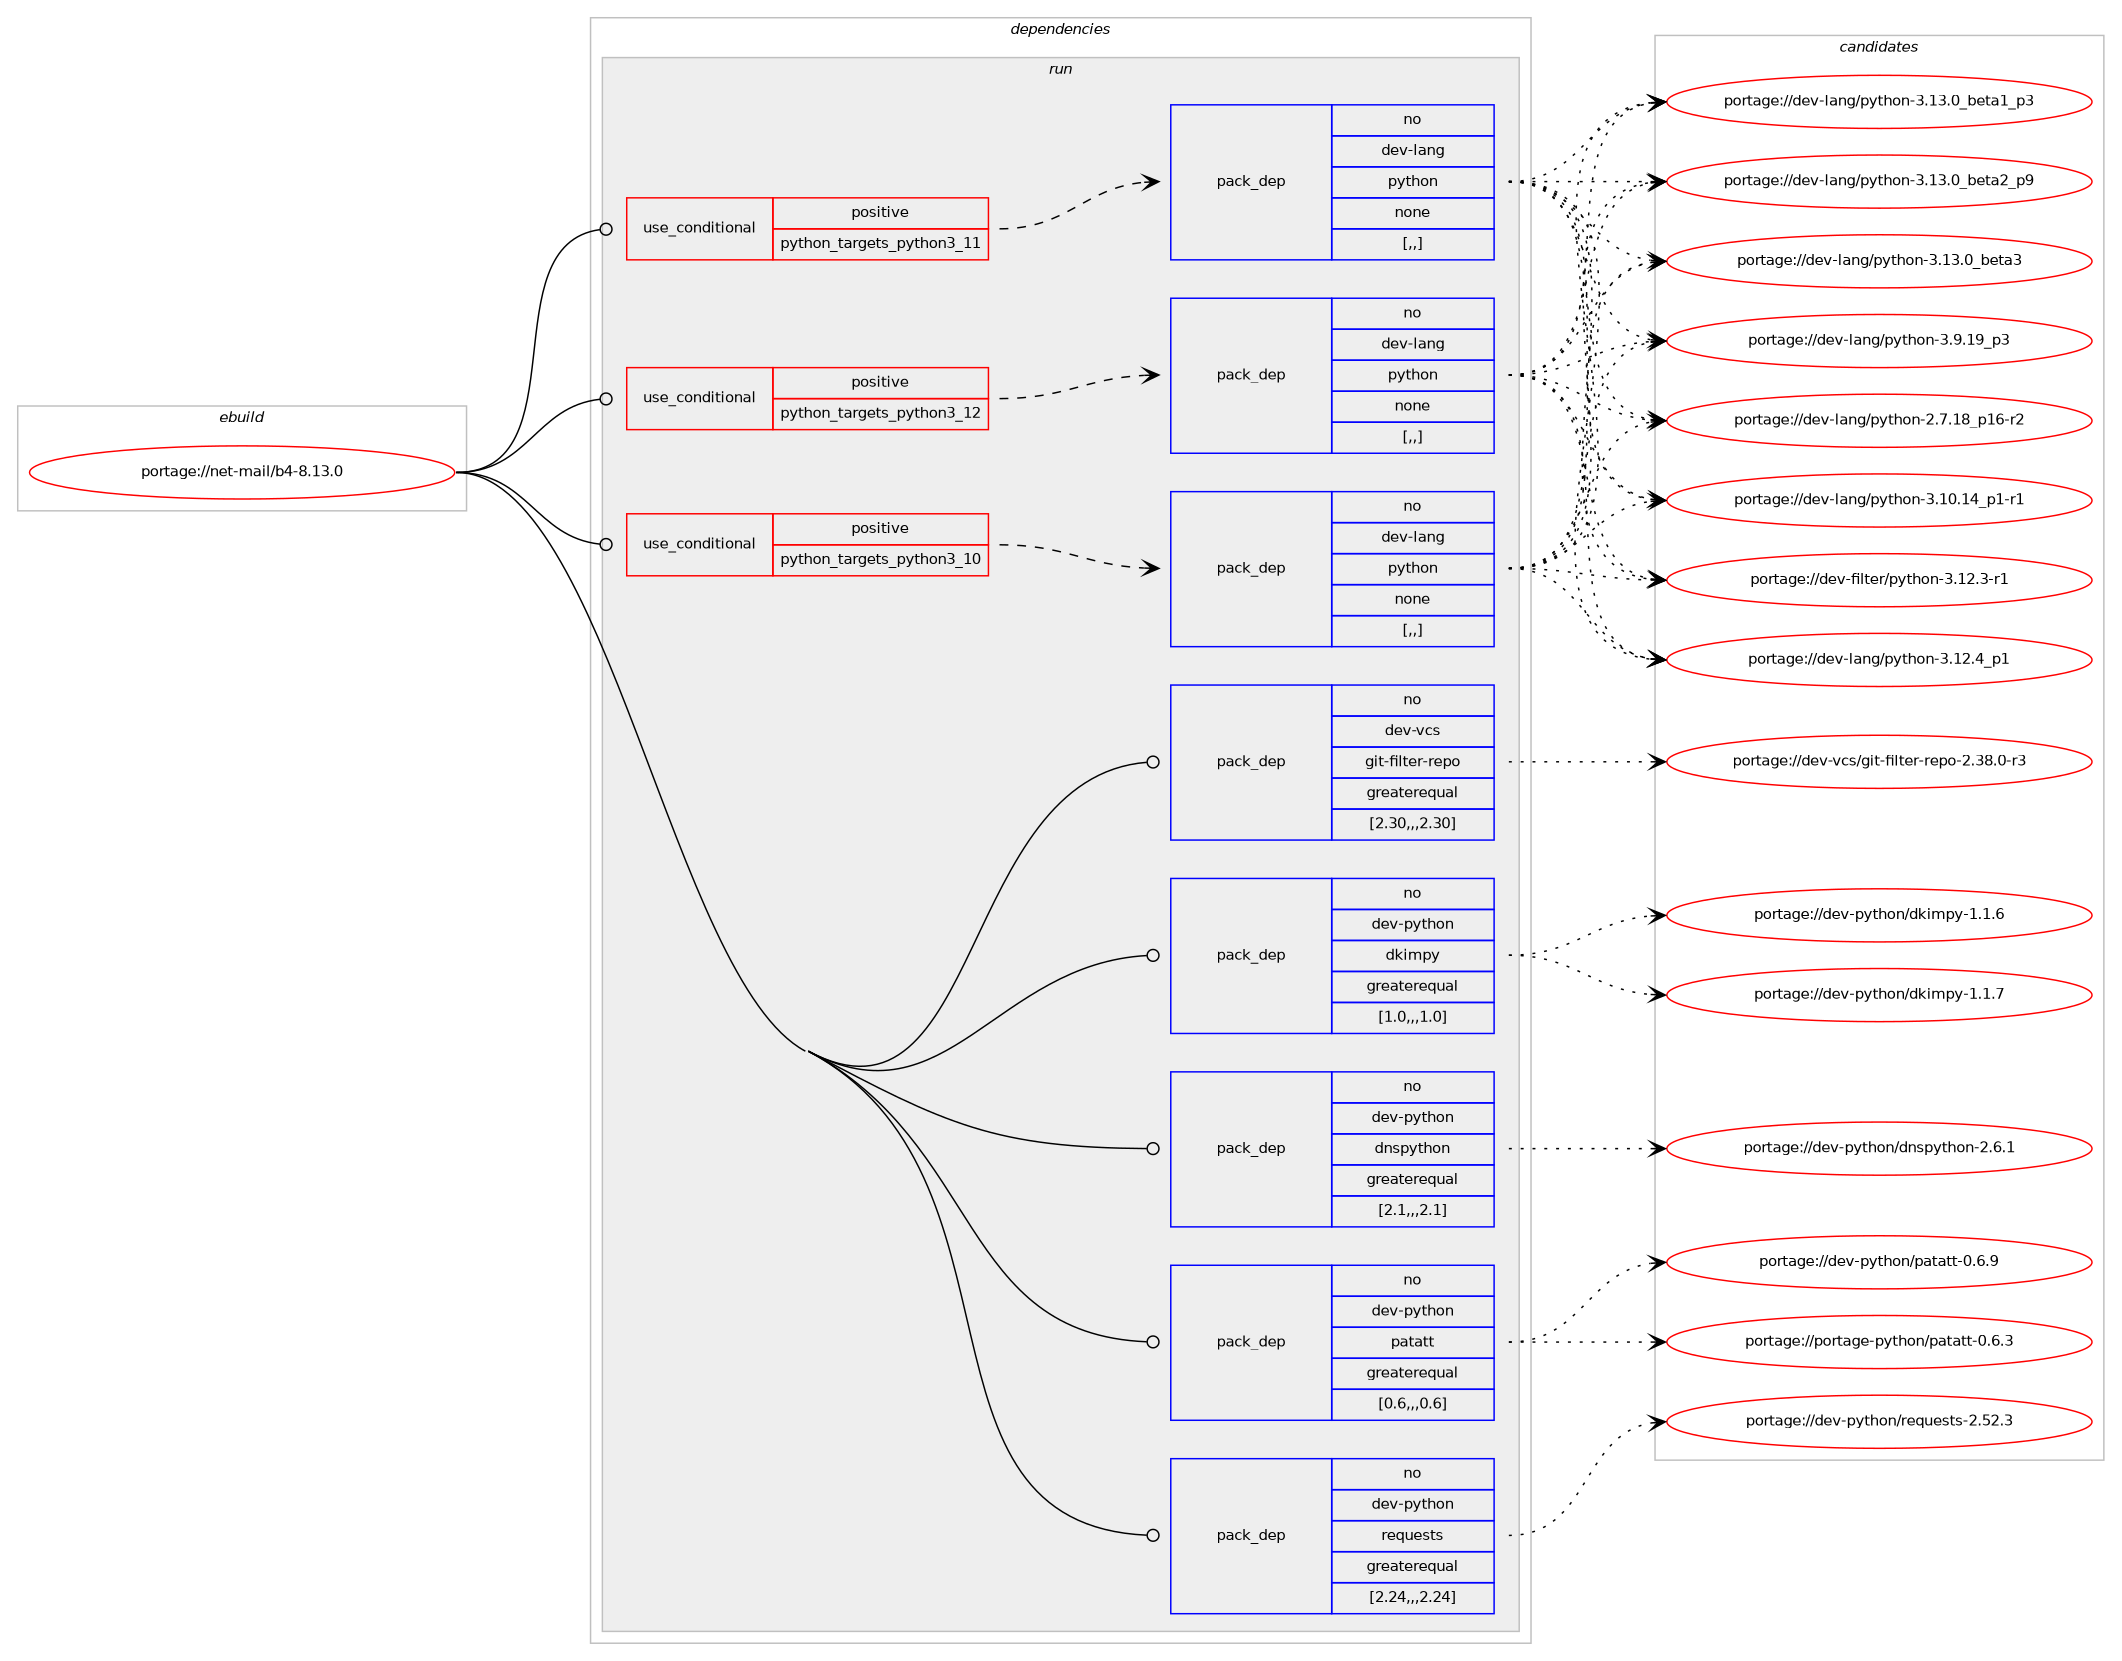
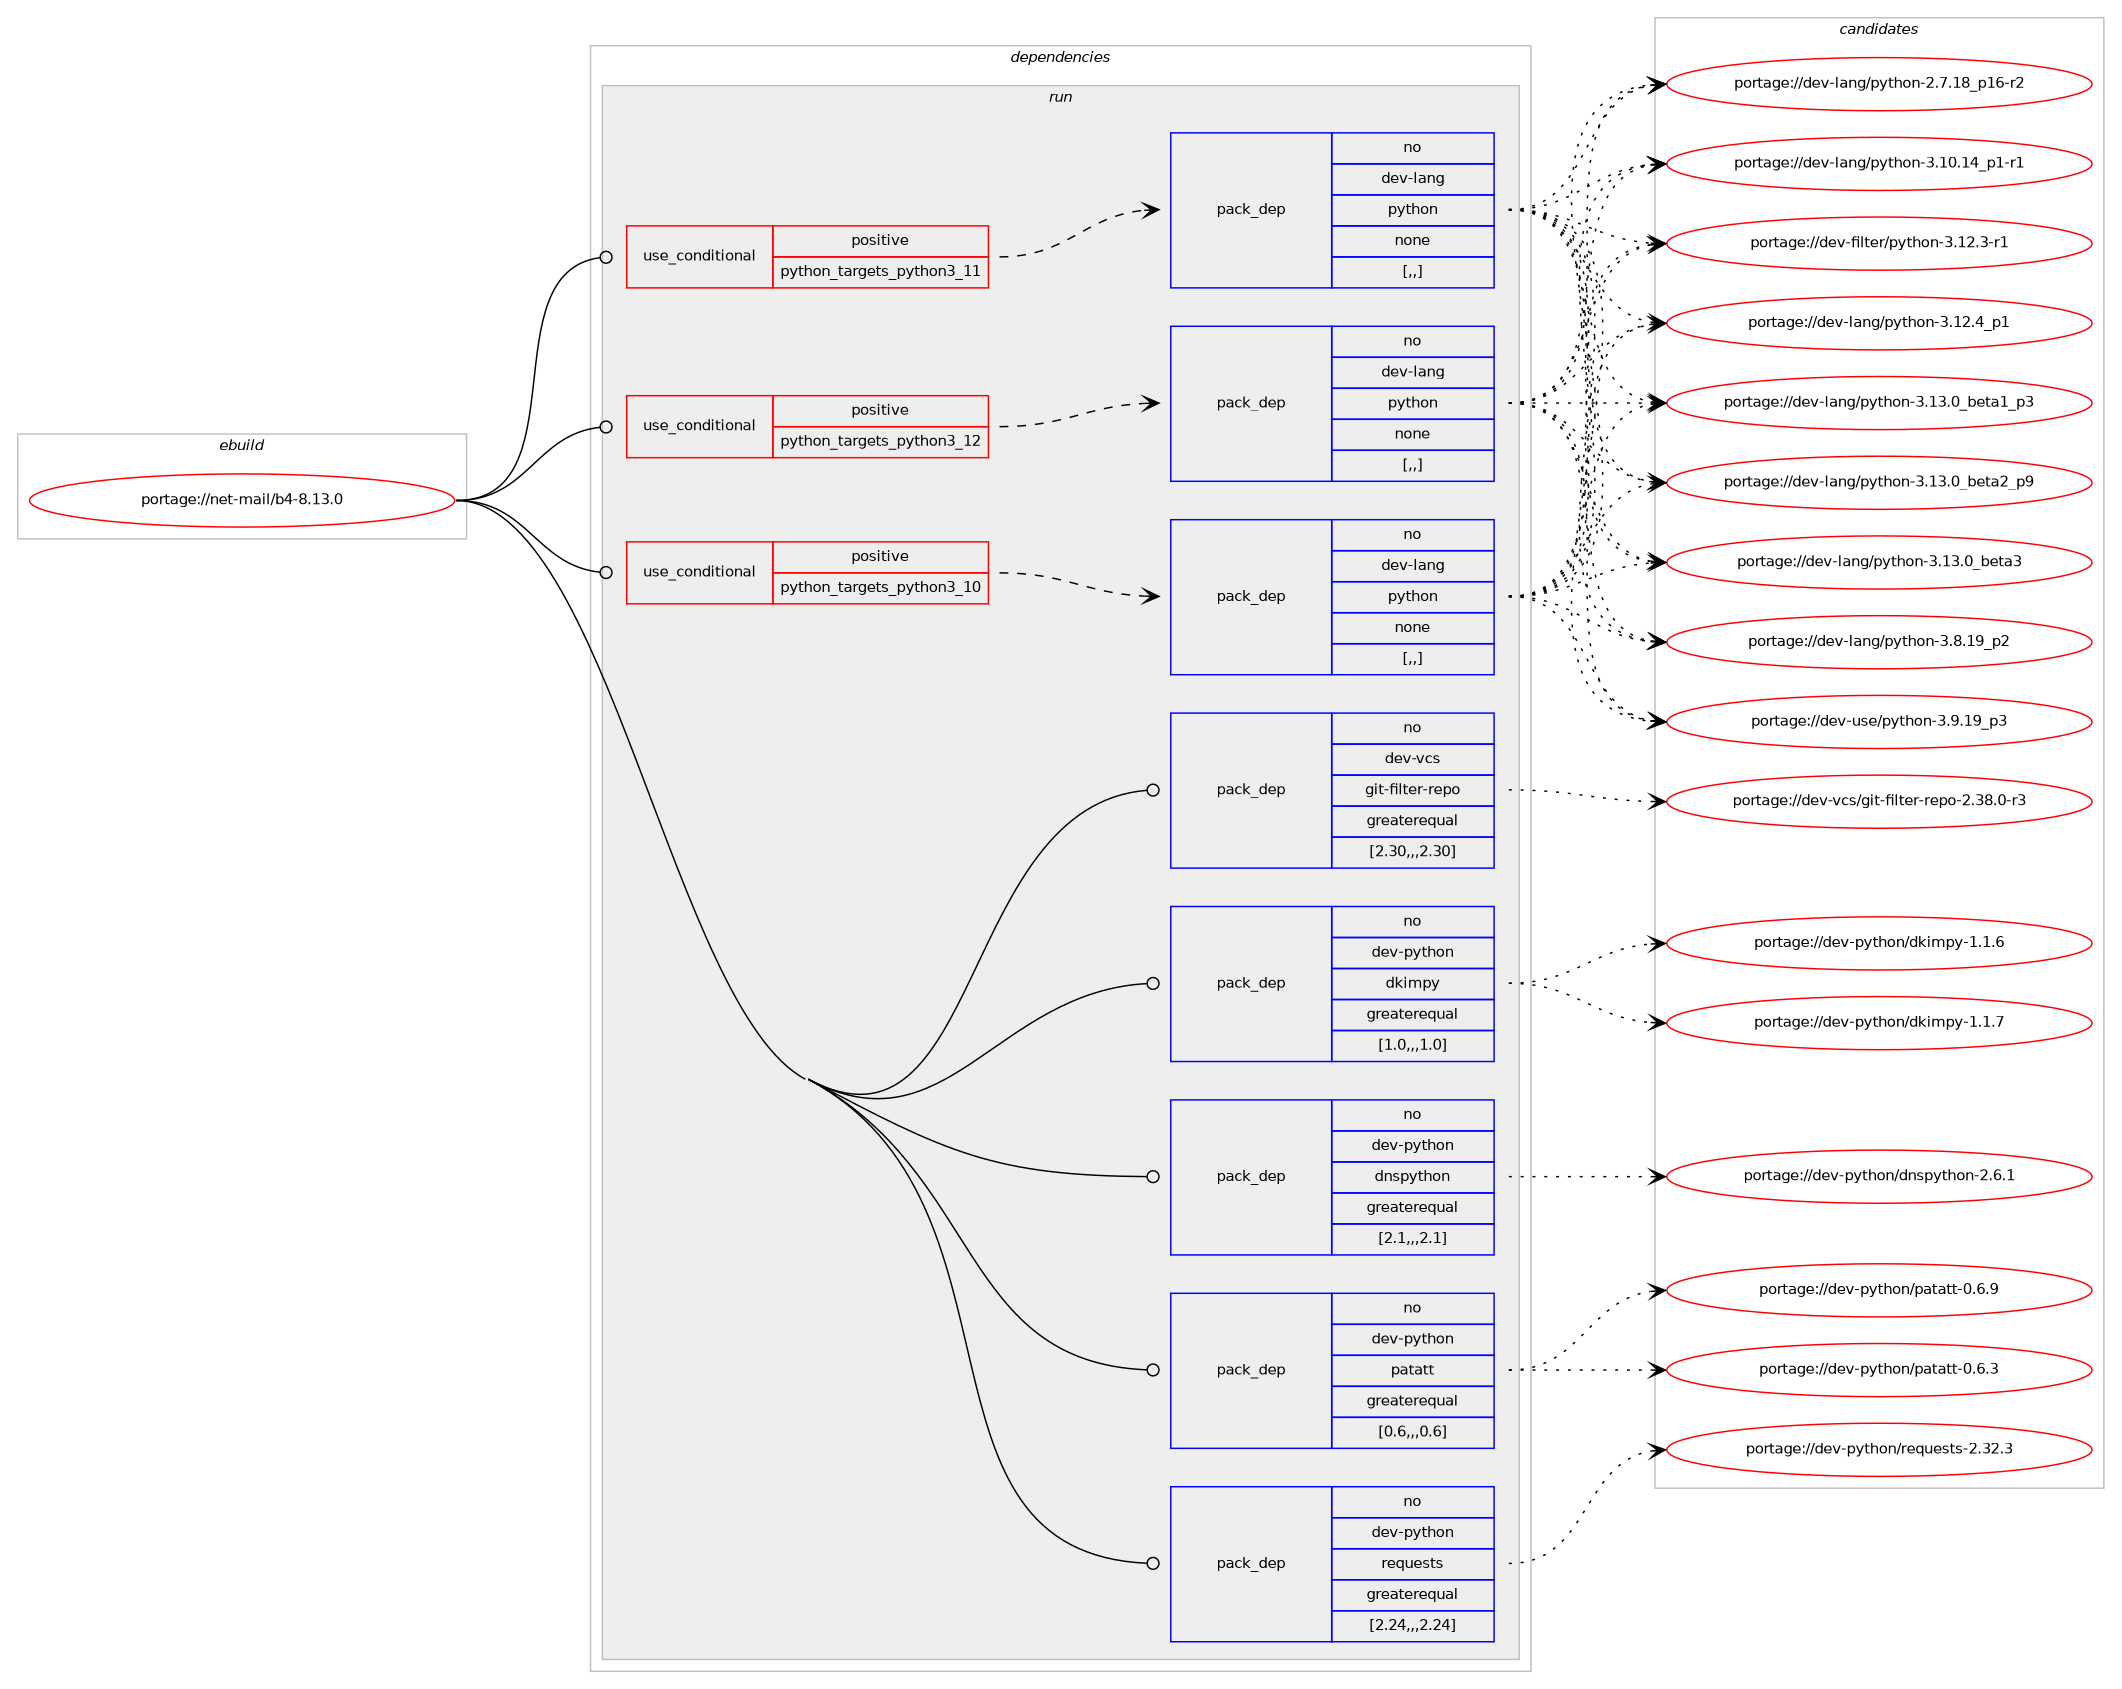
(1879, 341) -> (1879, 722)
none -> (1879, 642)
(1879, 1342) -> (1879, 1370)
(1879, 1422) -> (1879, 1450)
